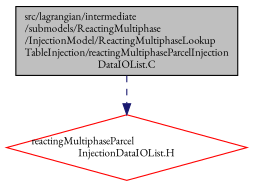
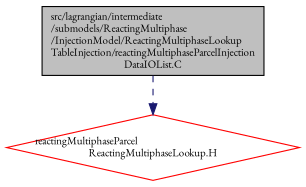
(127, 148) -> (153, 148)
